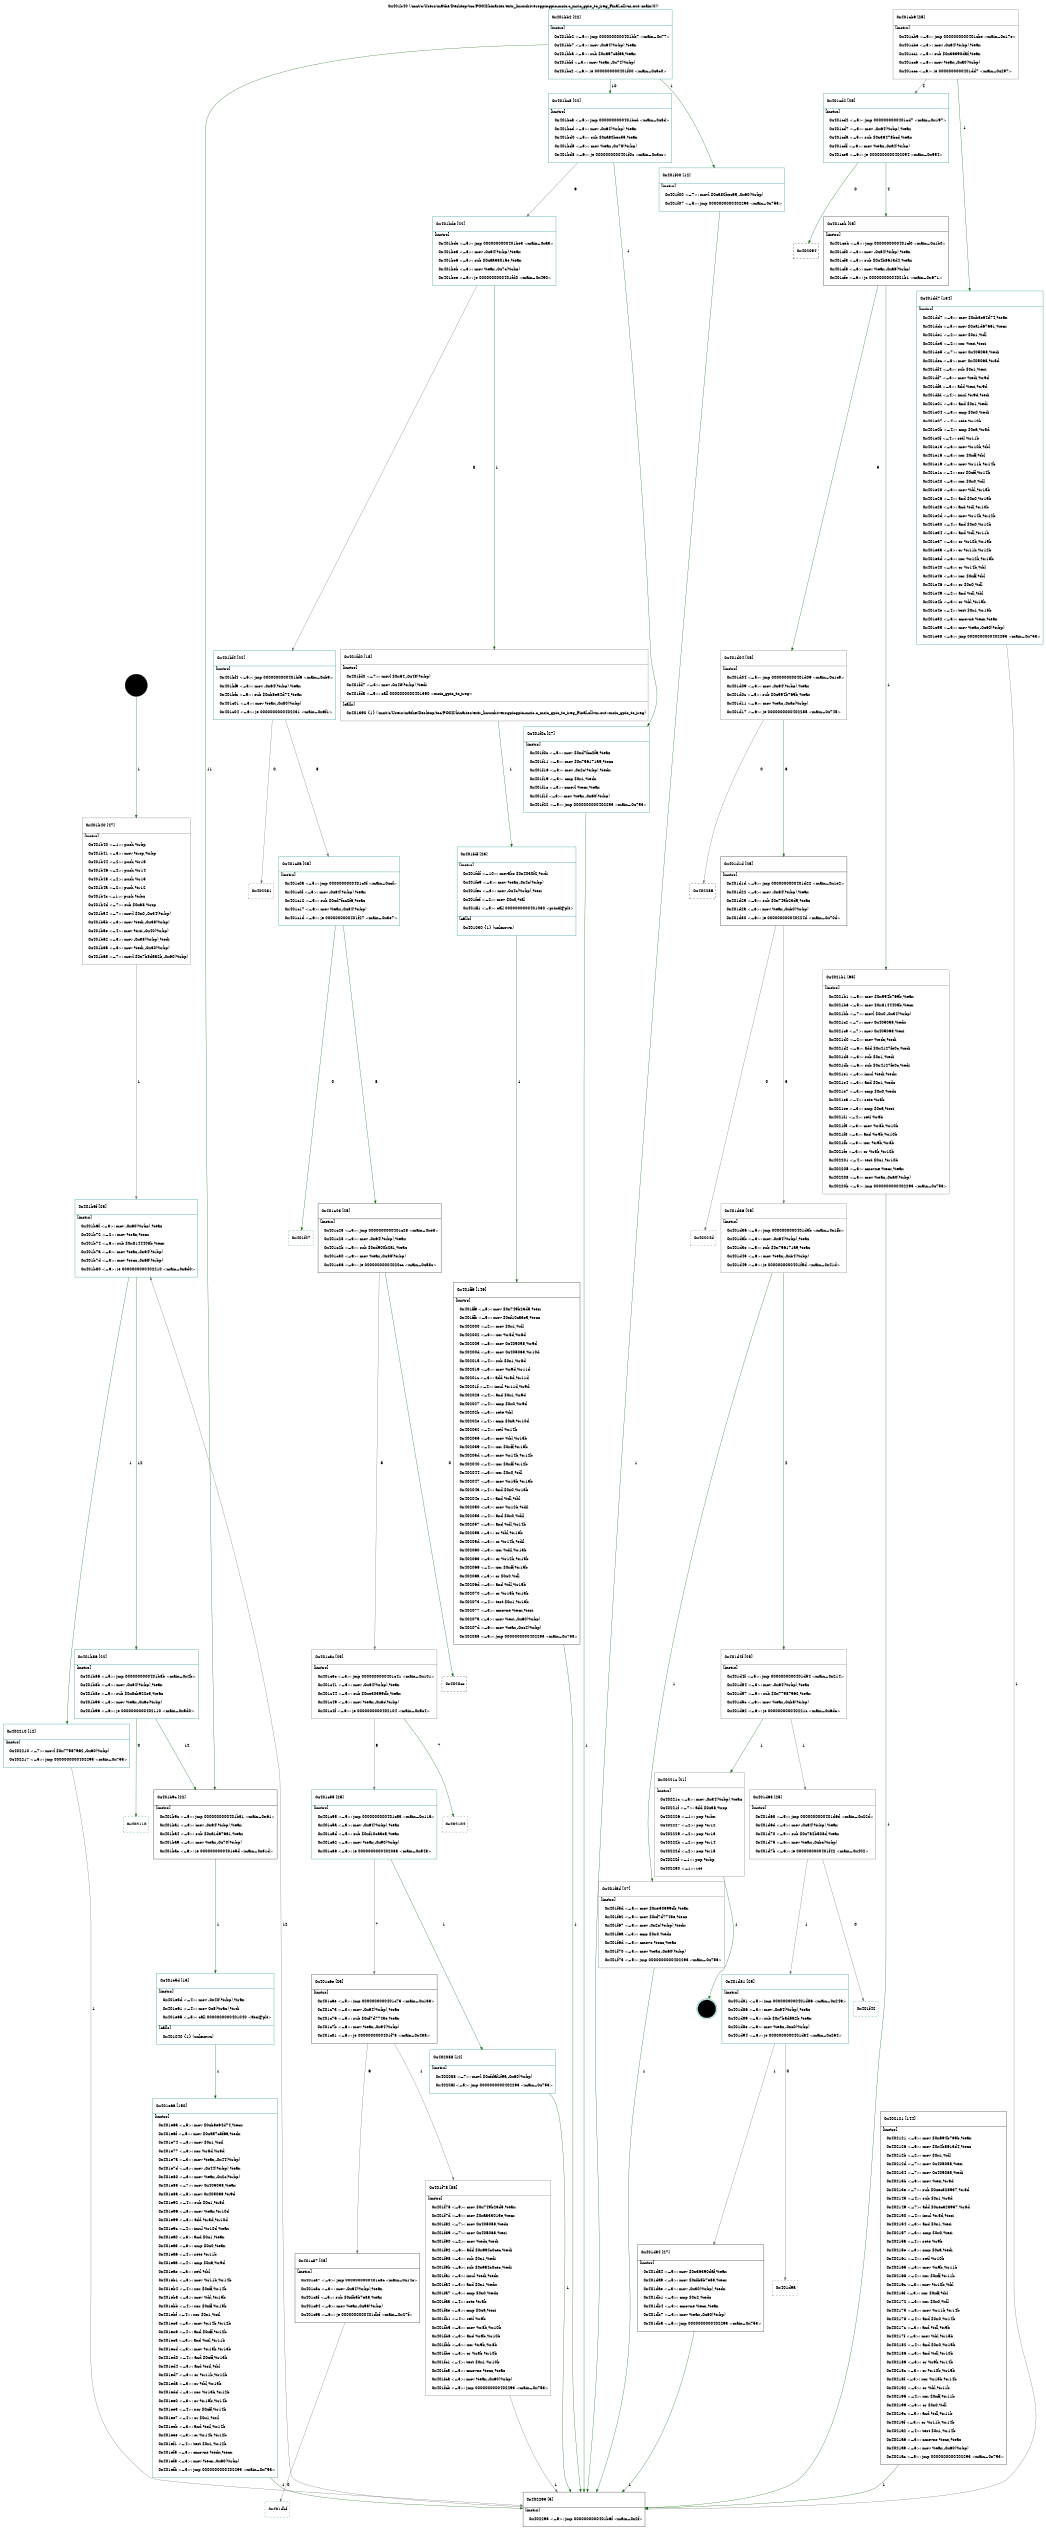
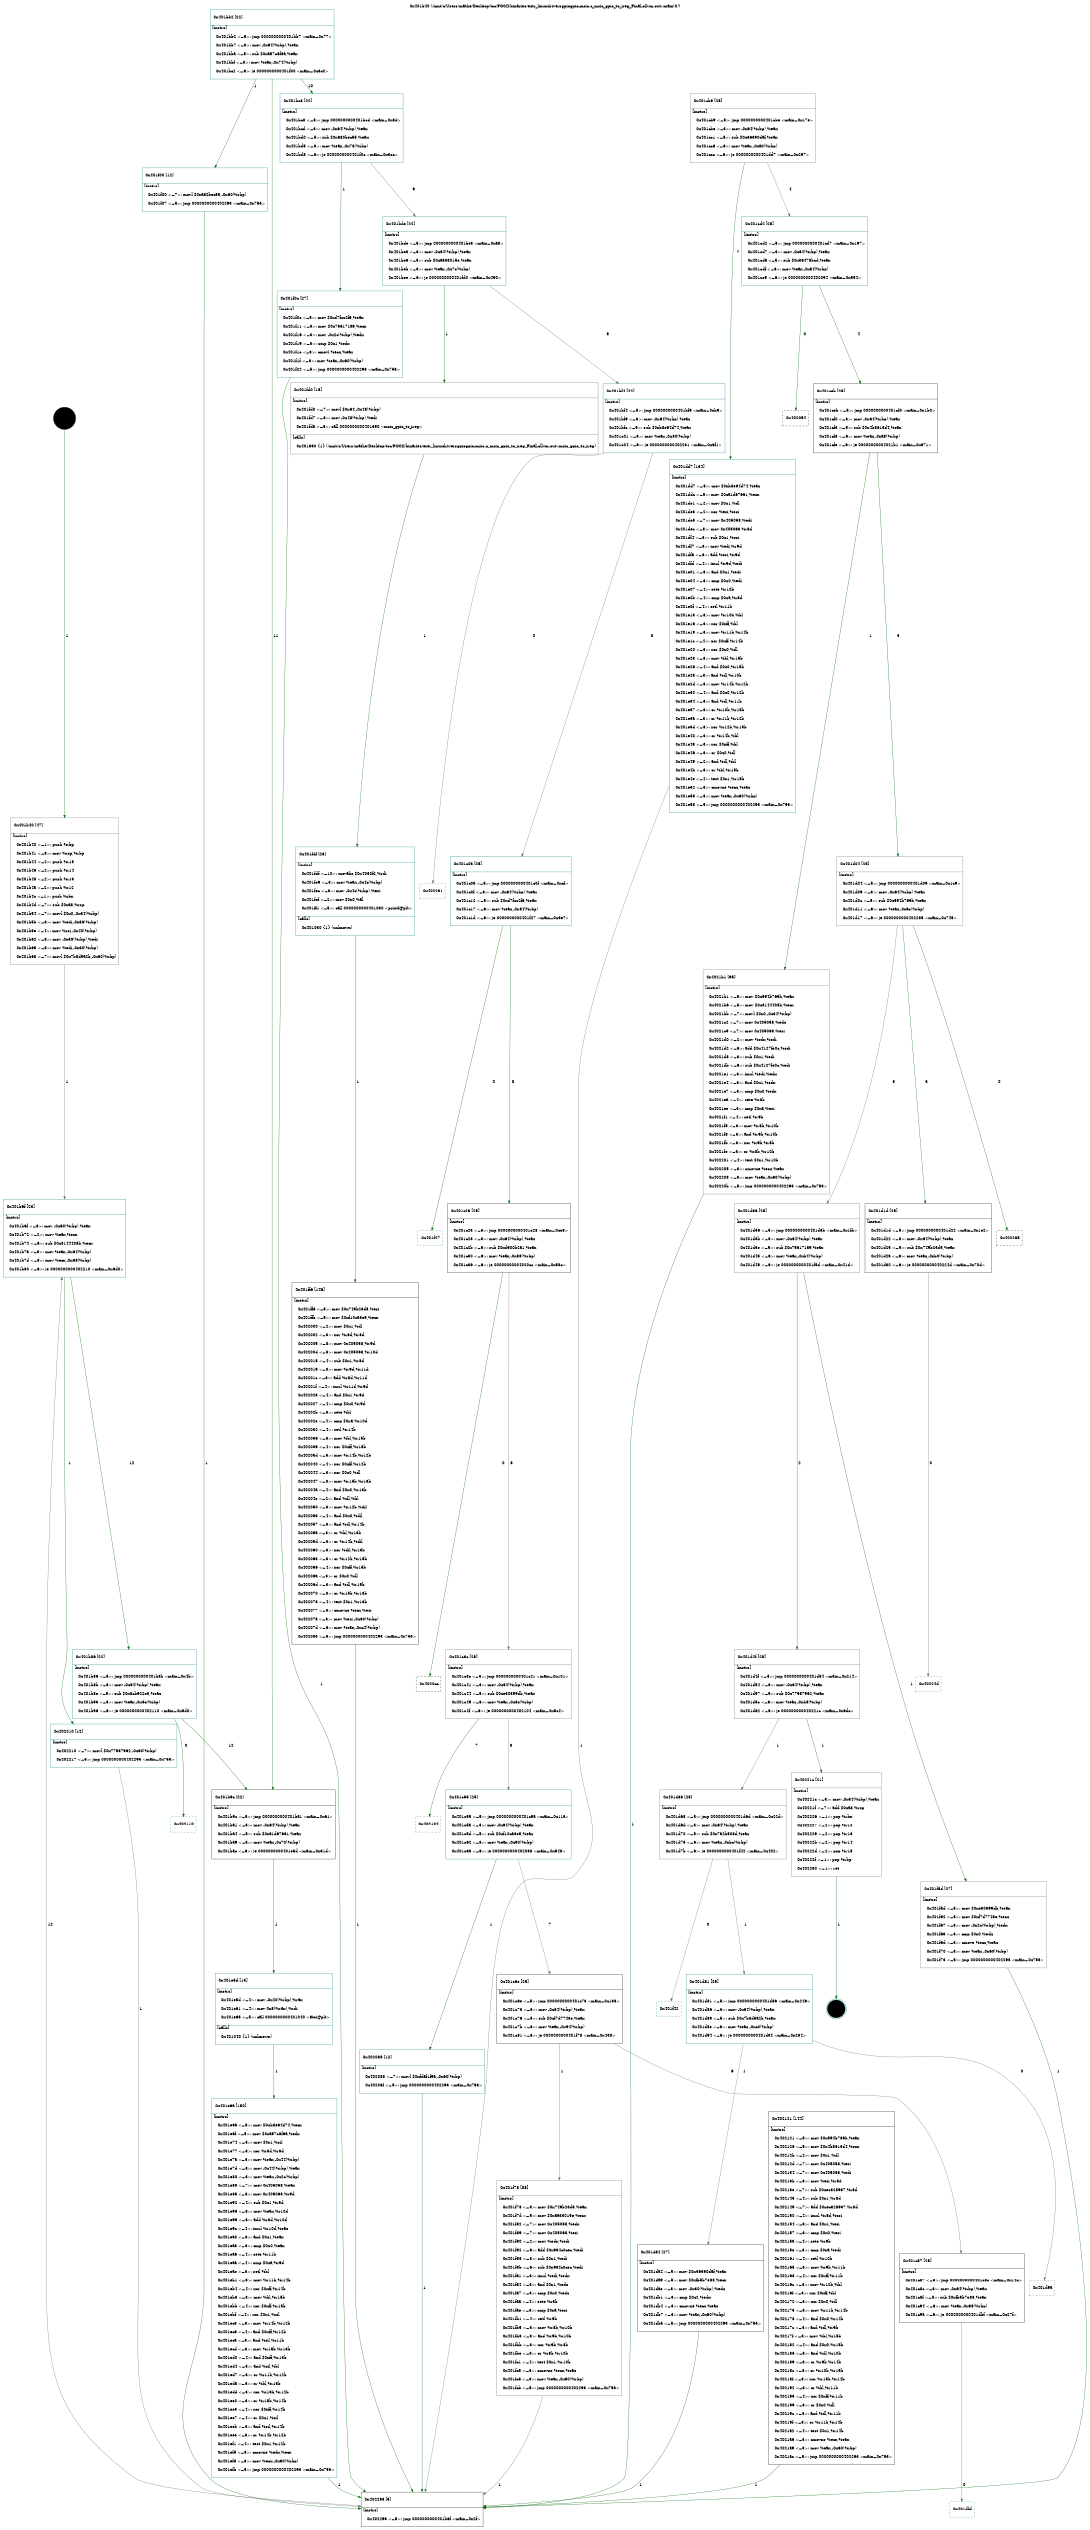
(726, 797) -> (963, 1076)
(784, 1063) -> (875, 1067)
